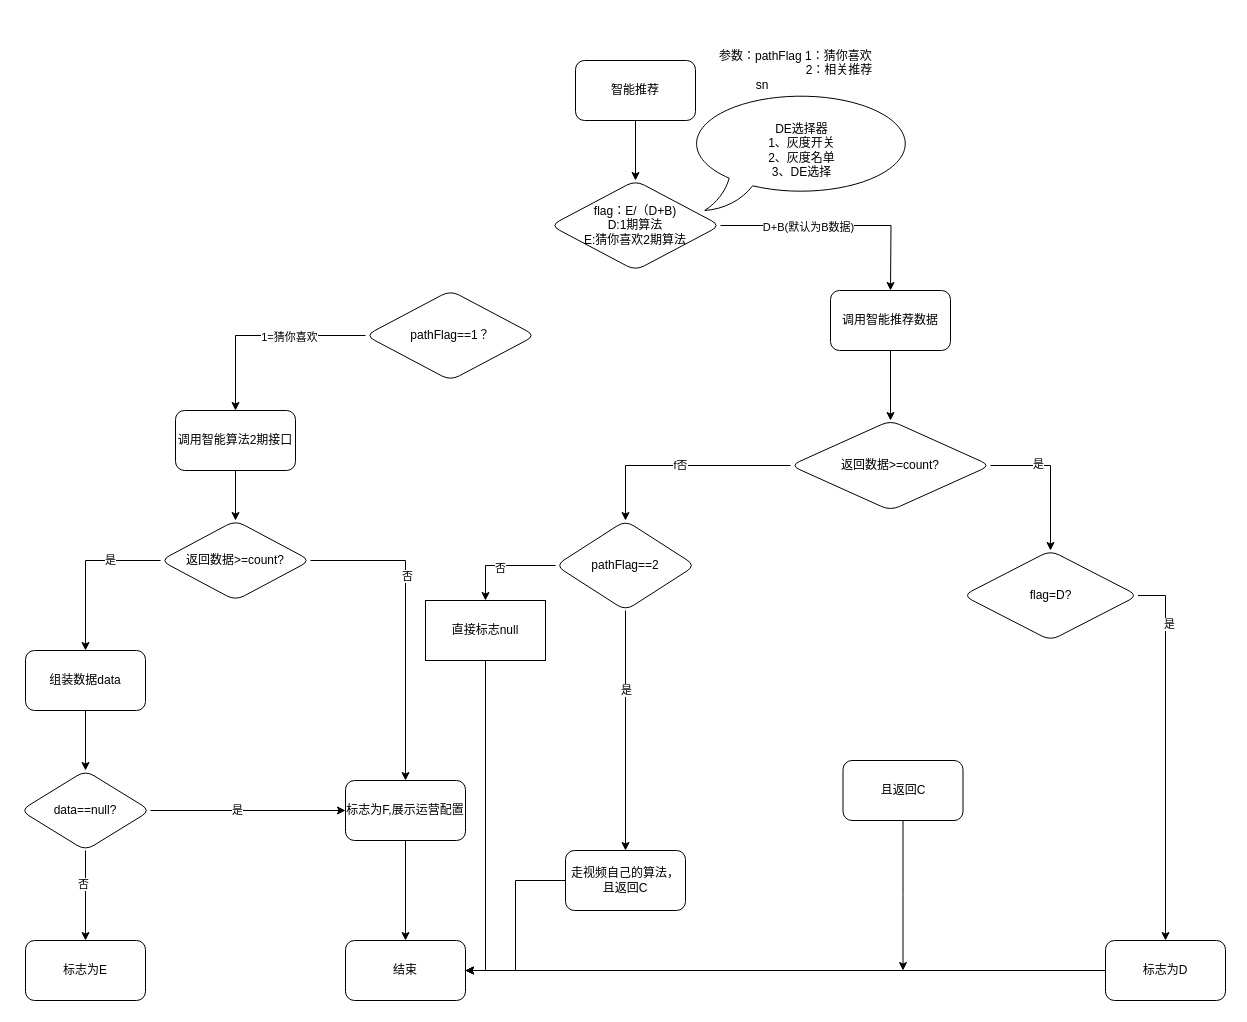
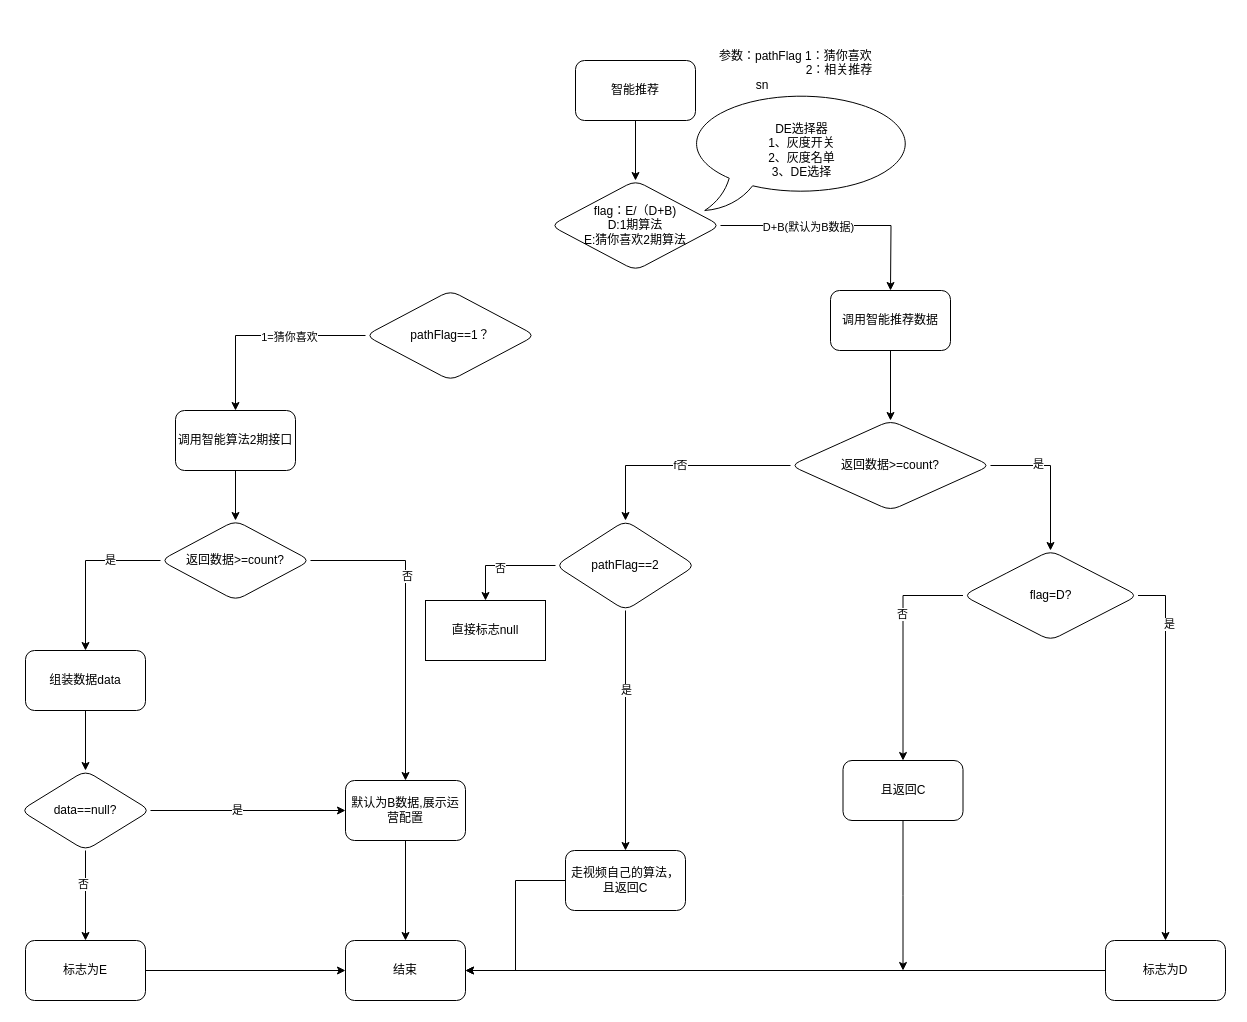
none -> (903, 645)
(406, 811) -> (406, 811)
(486, 815) -> none
none -> (242, 971)
